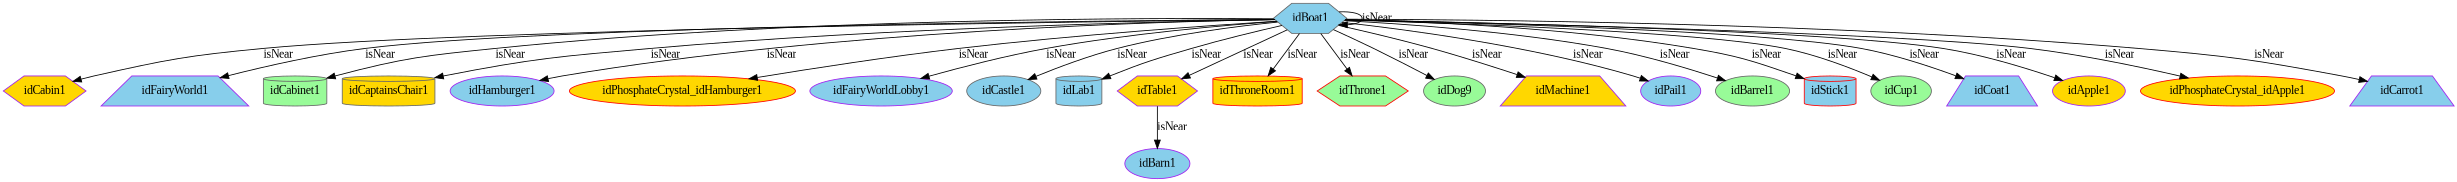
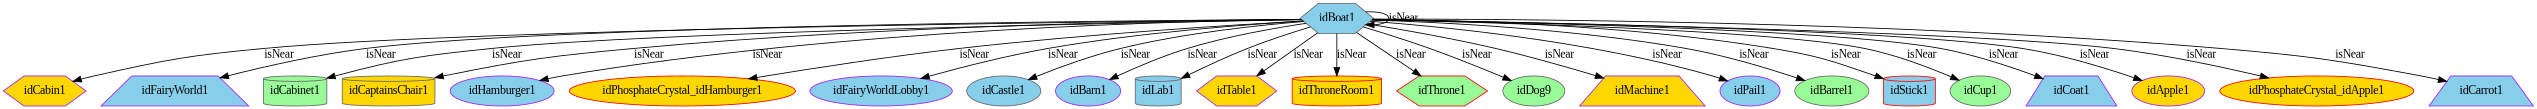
(1157, 123) -> (1210, 42)
